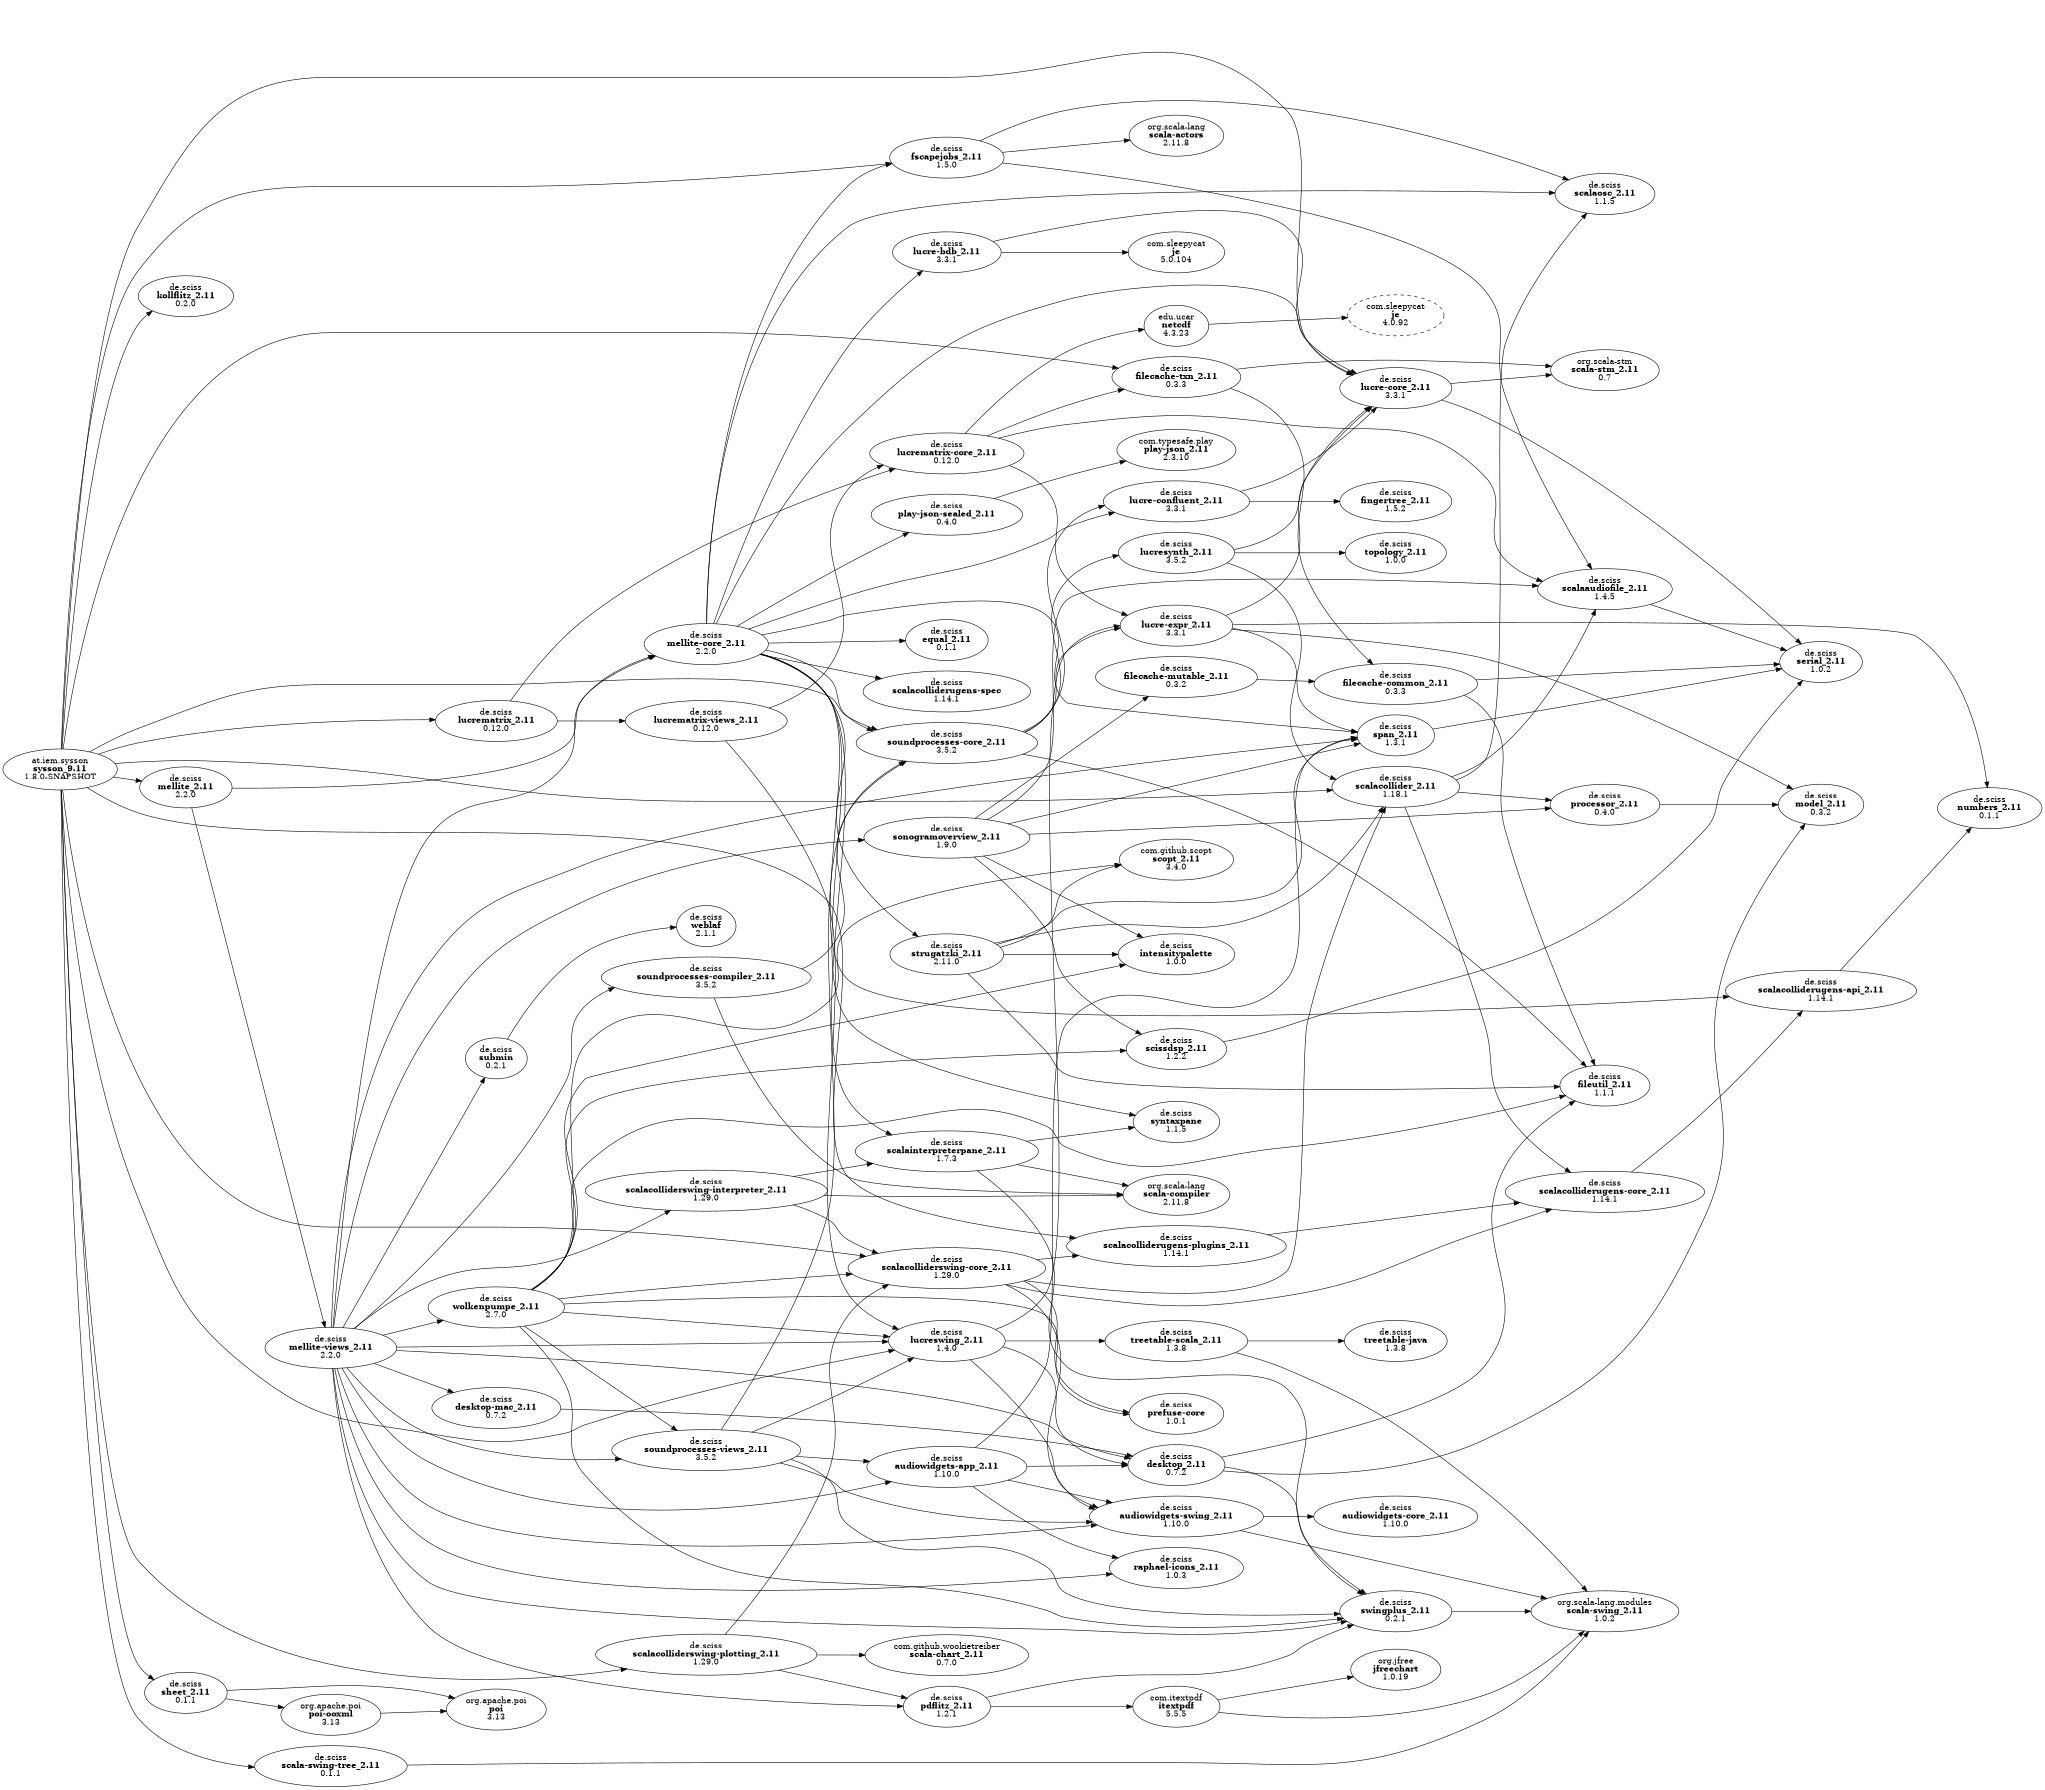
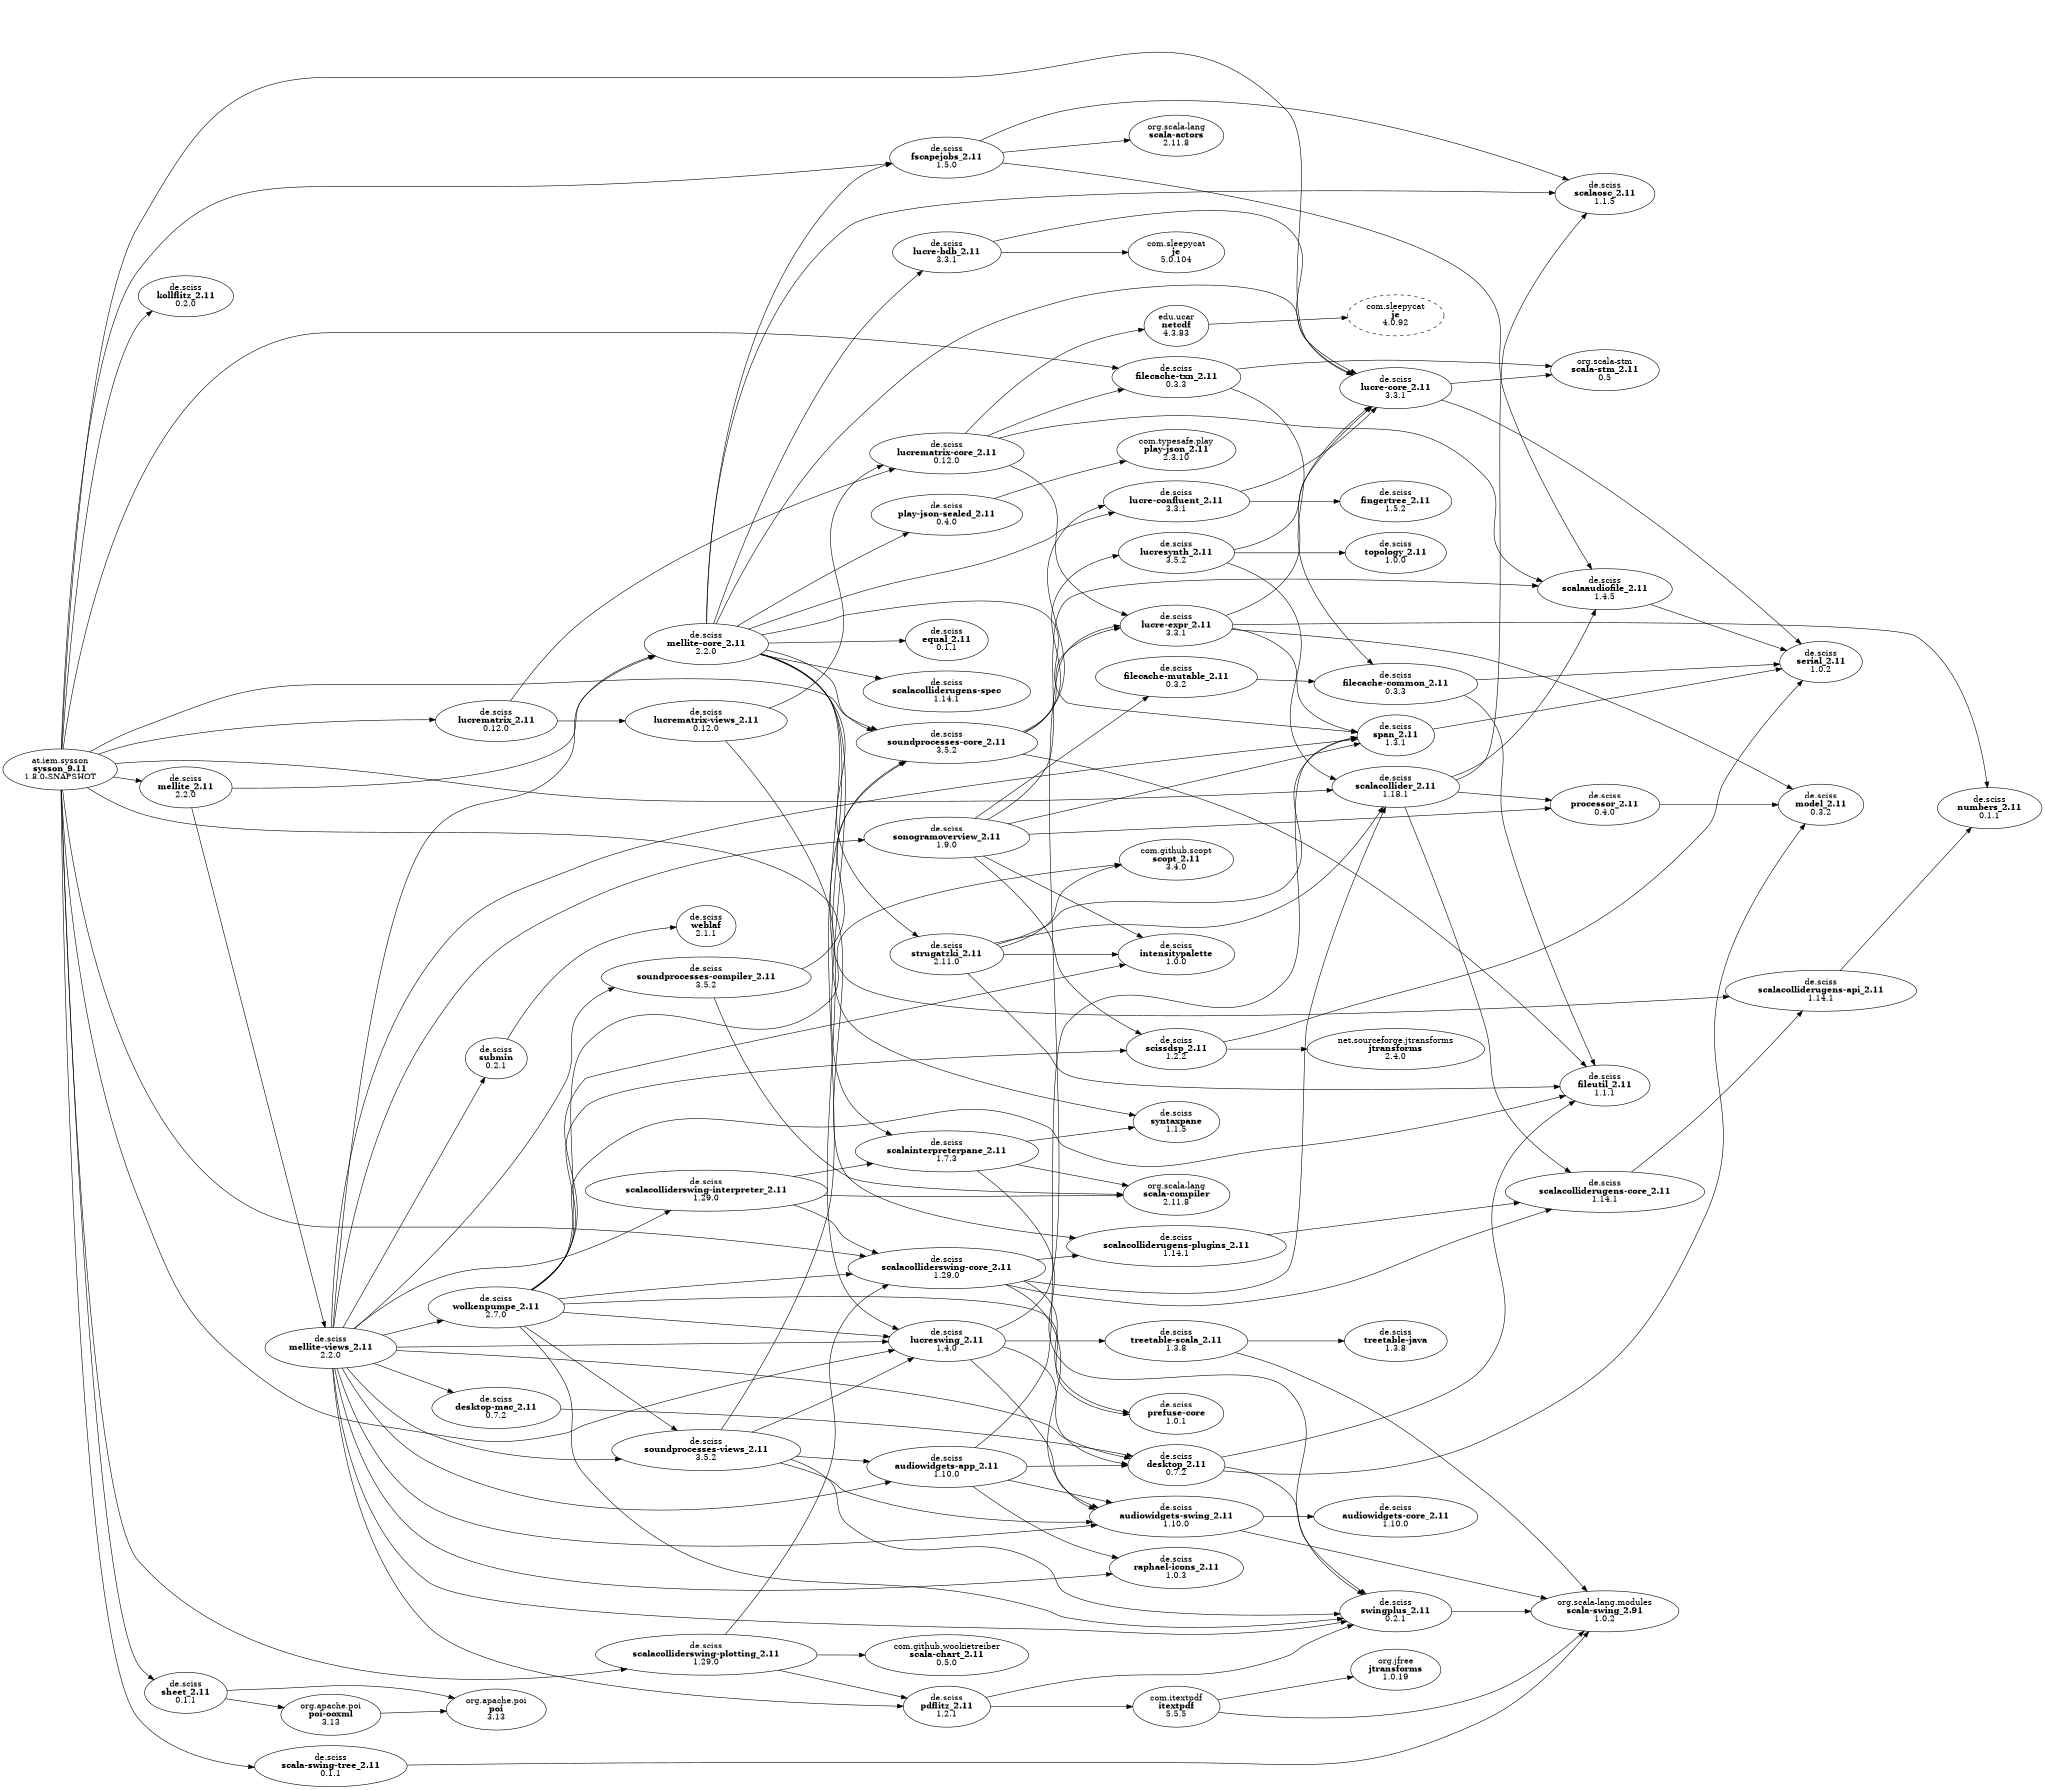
(1176, 333) -> (1176, 333)
(1605, 378) -> (1605, 378)
none -> (1396, 1049)
(1605, 1611) -> (1605, 1611)
(947, 1663) -> (947, 1663)
(1396, 1669) -> (1396, 1669)
